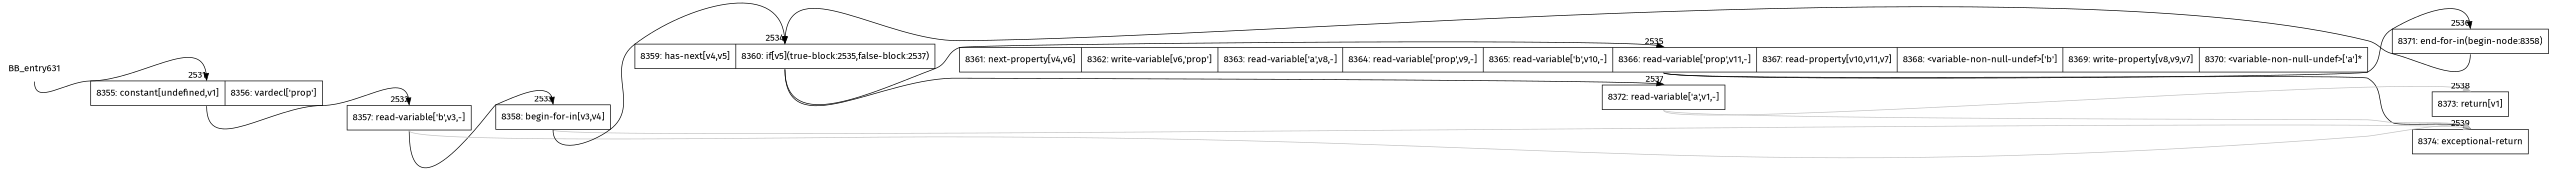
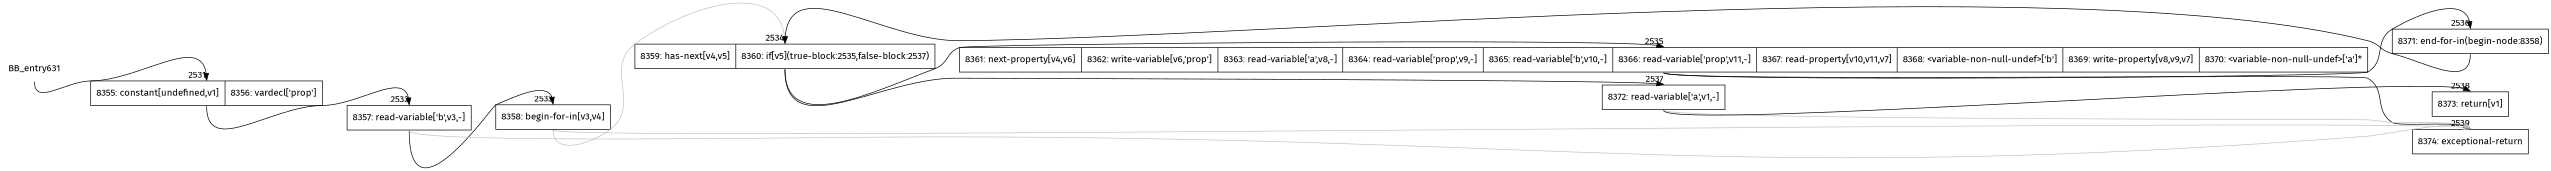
(640, 41) -> (640, 41)
(2064, 101) -> (2064, 101)
